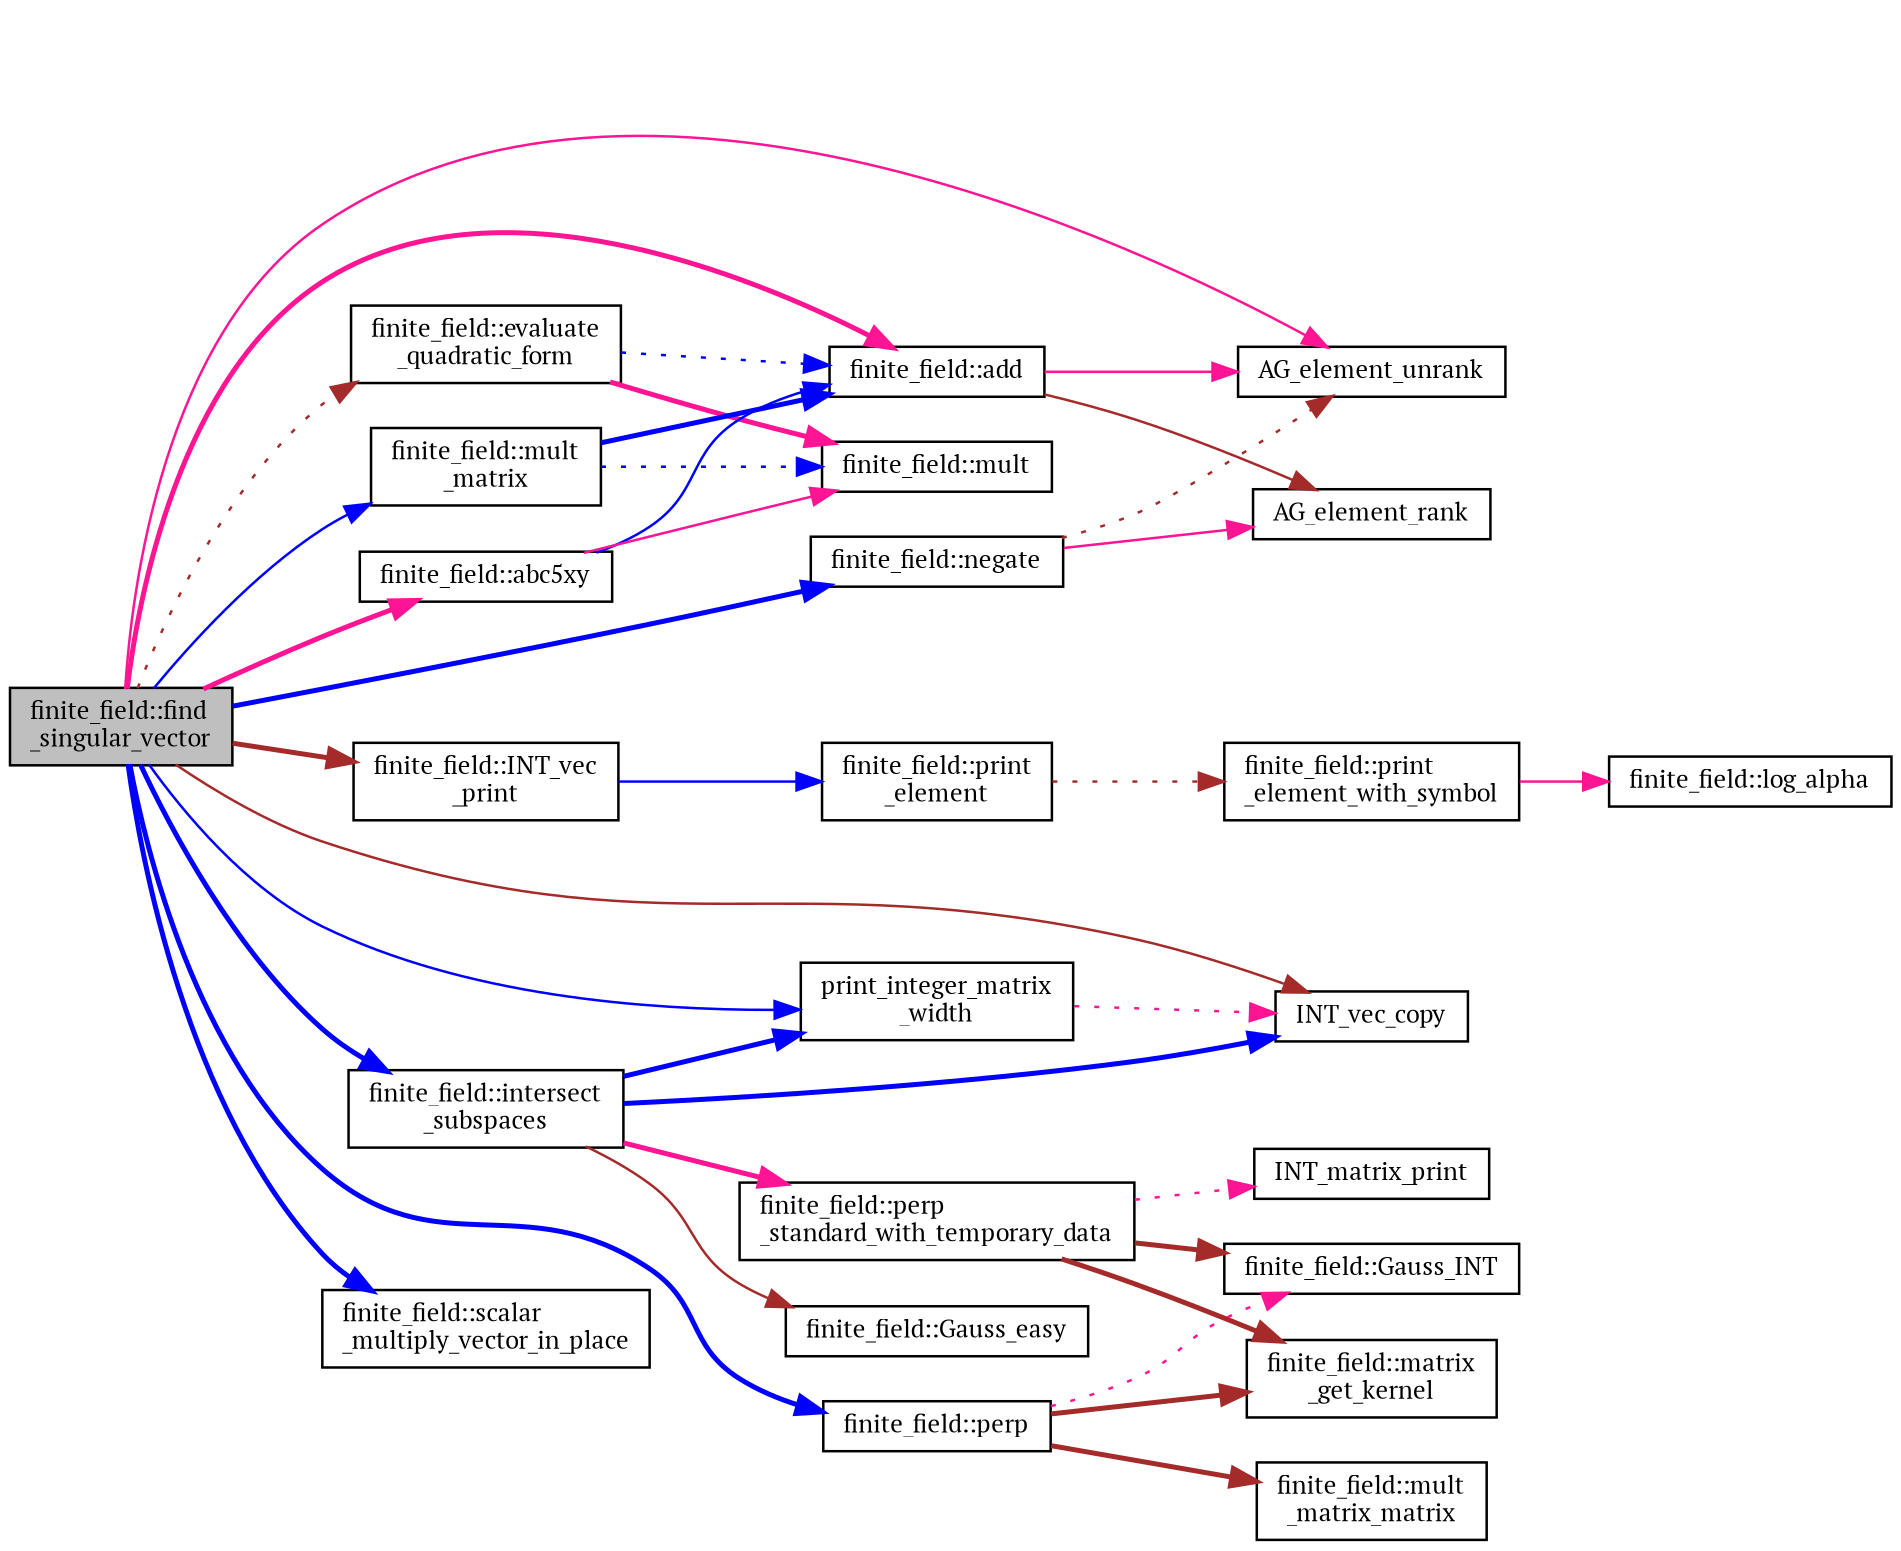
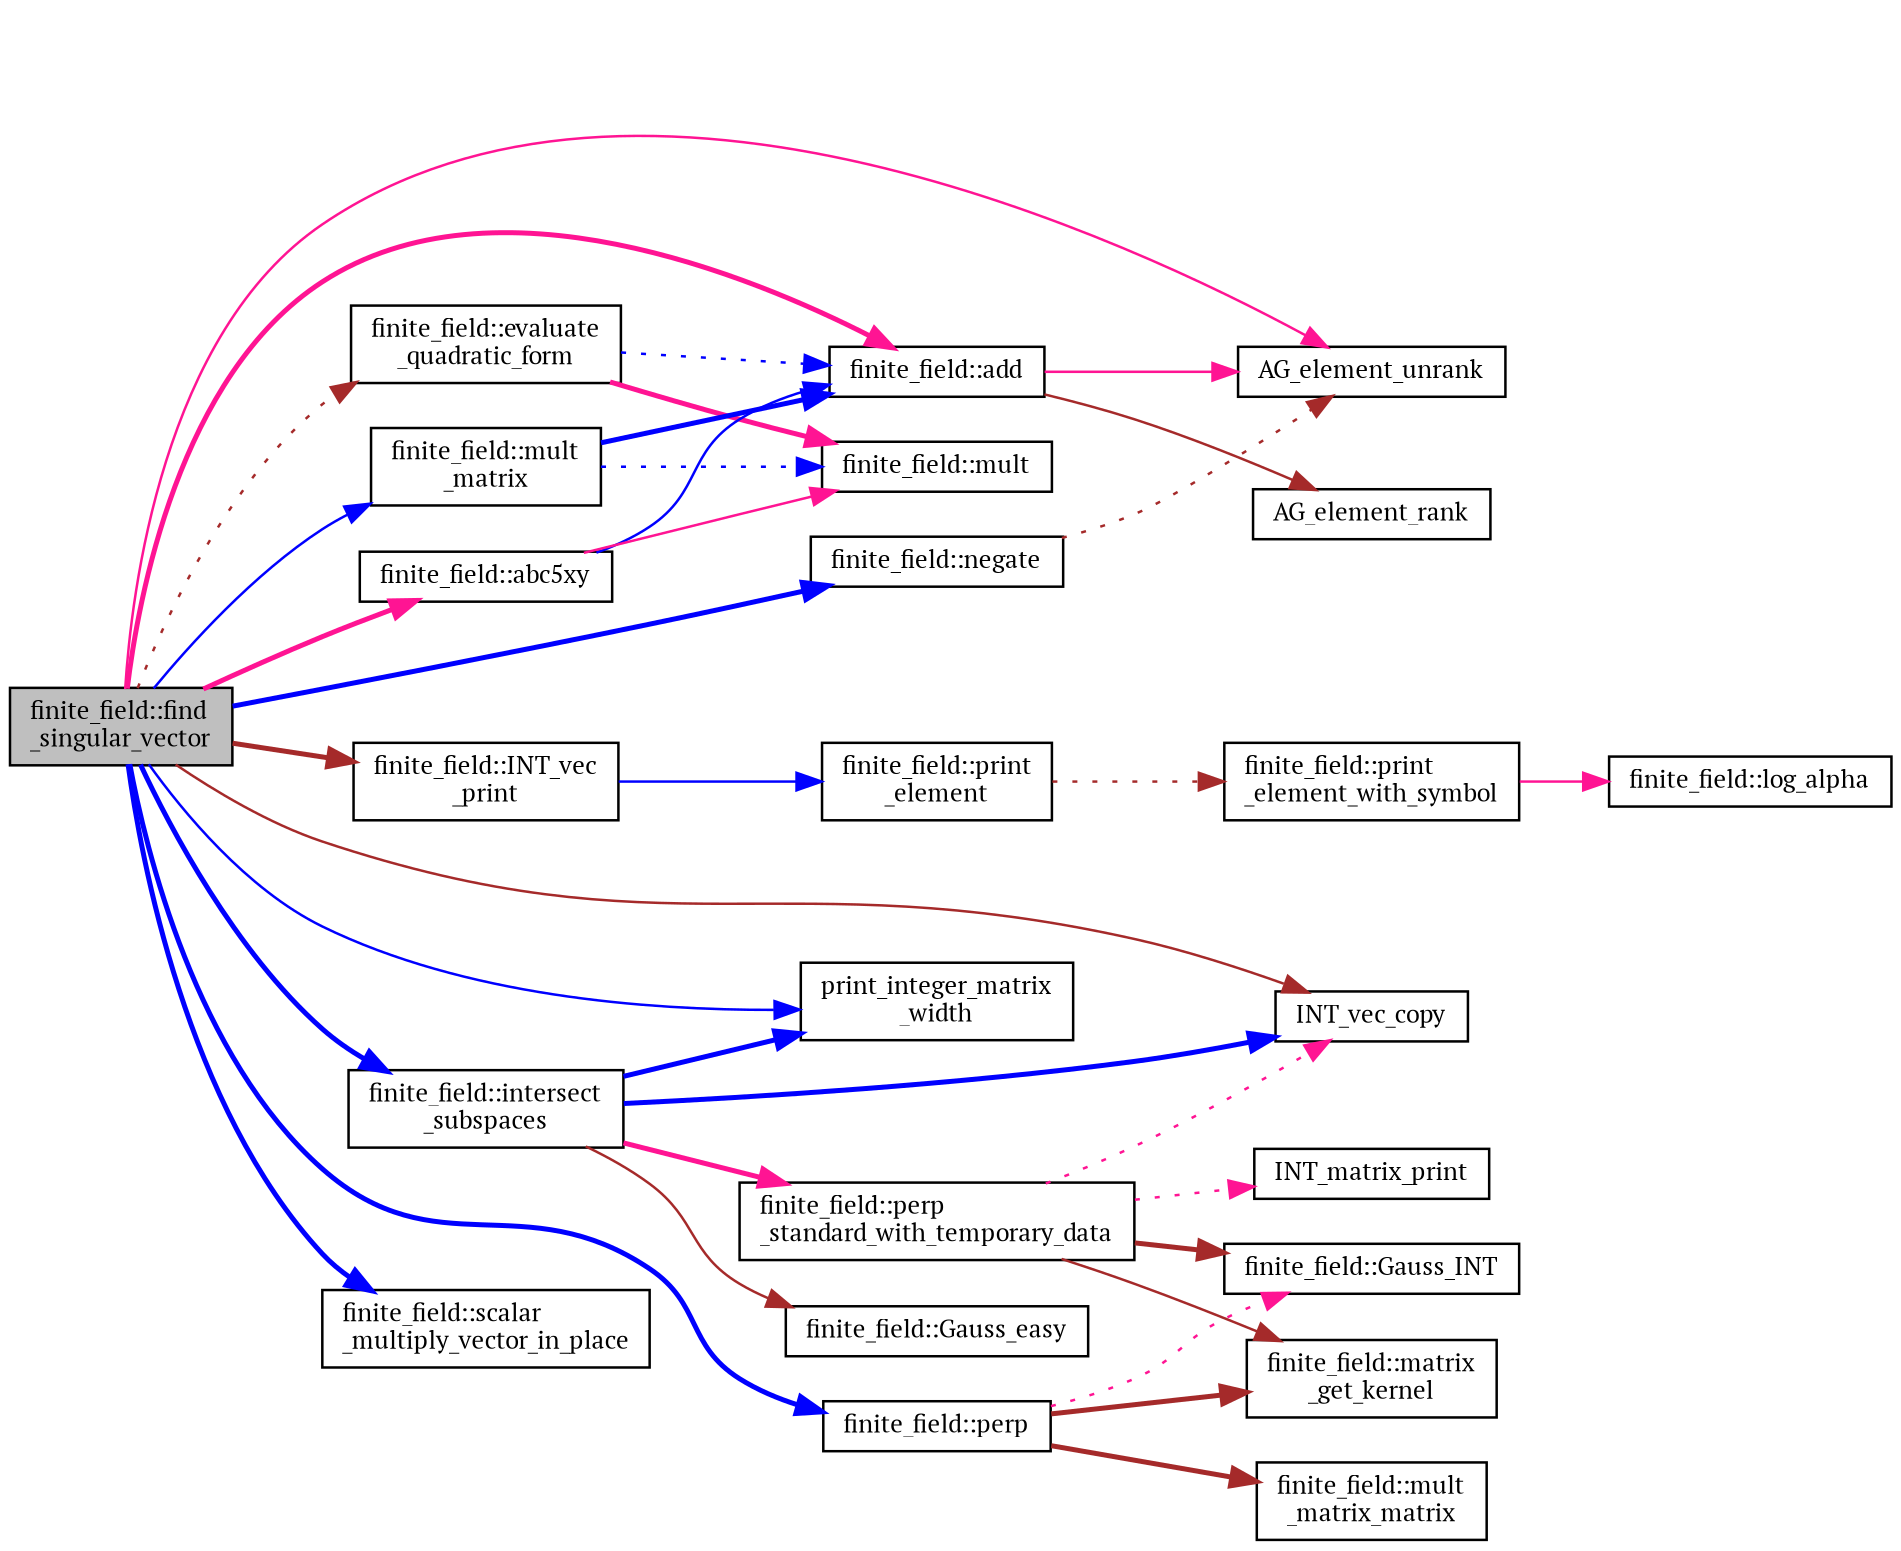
(1146, 539) -> none
(1162, 1009) -> (1180, 1124)
(1160, 1293) -> (1160, 1293)
